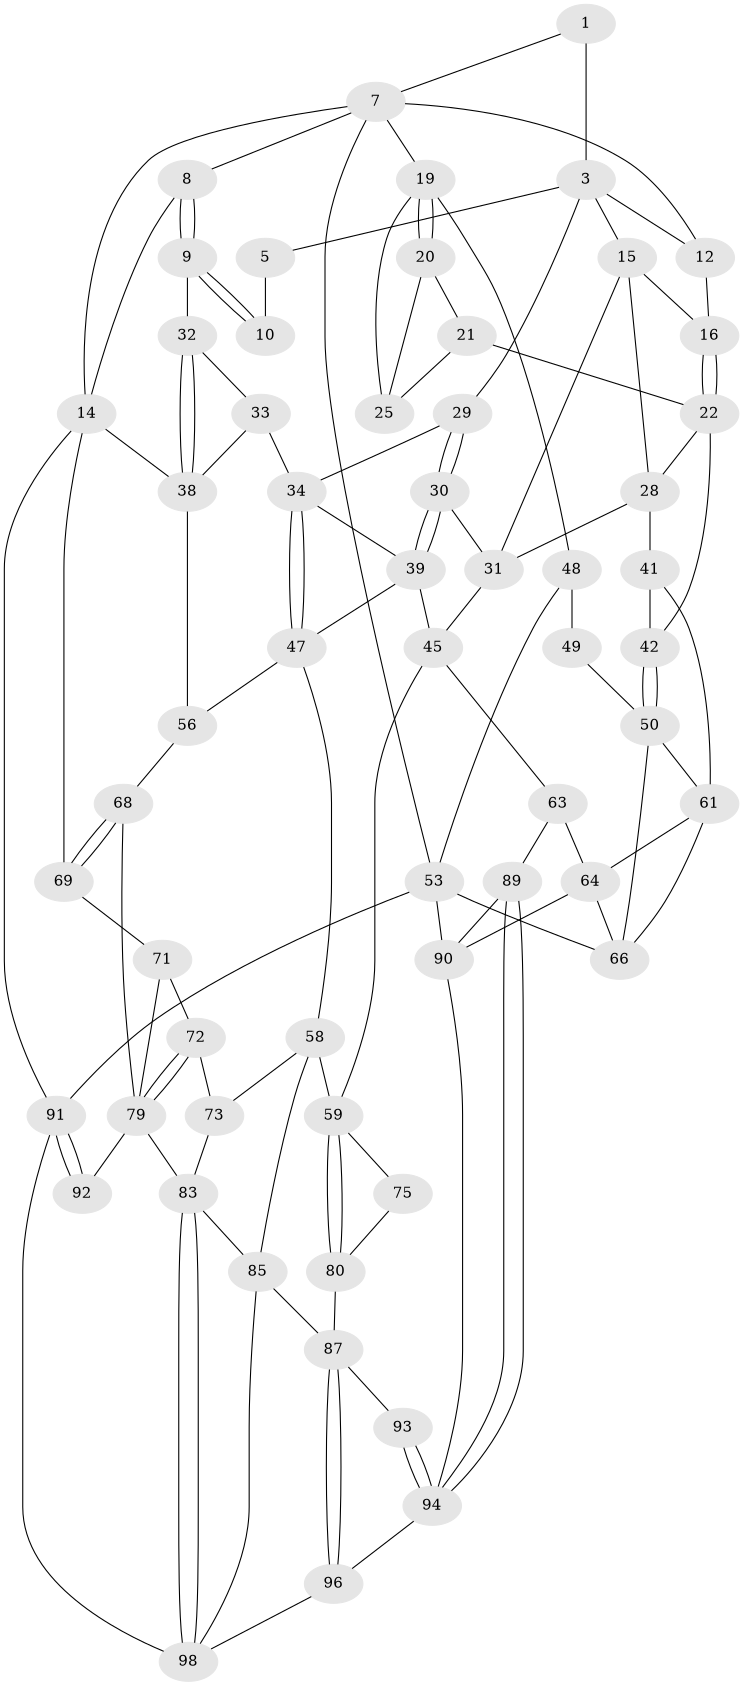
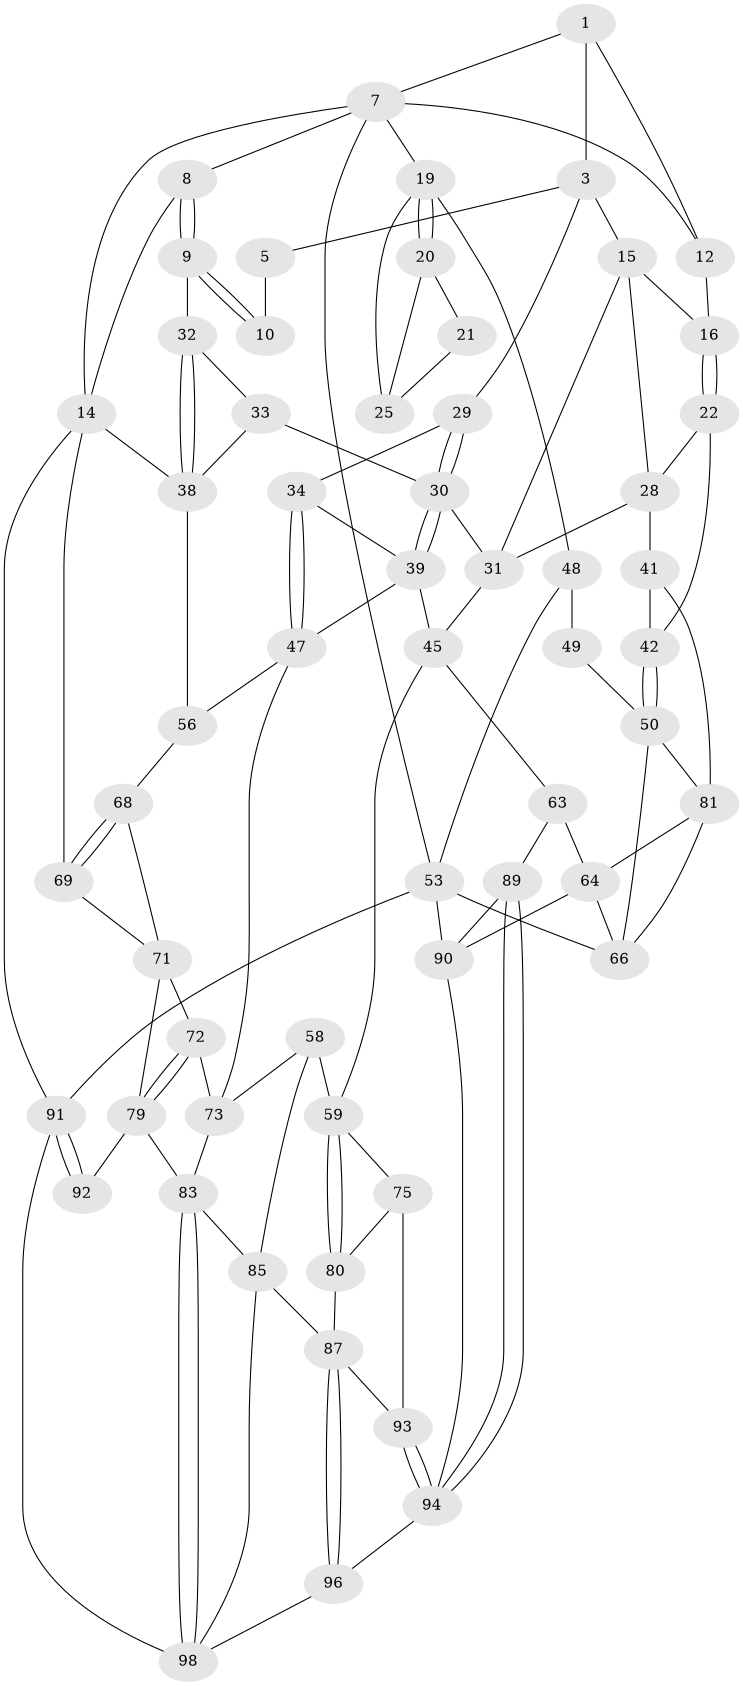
(646, 219) -> (650, 139)
(588, 375) -> none
(279, 453) -> (351, 453)
(710, 804) -> (710, 804)
(332, 841) -> (249, 880)
(123, 960) -> (144, 882)
none -> (403, 1311)
